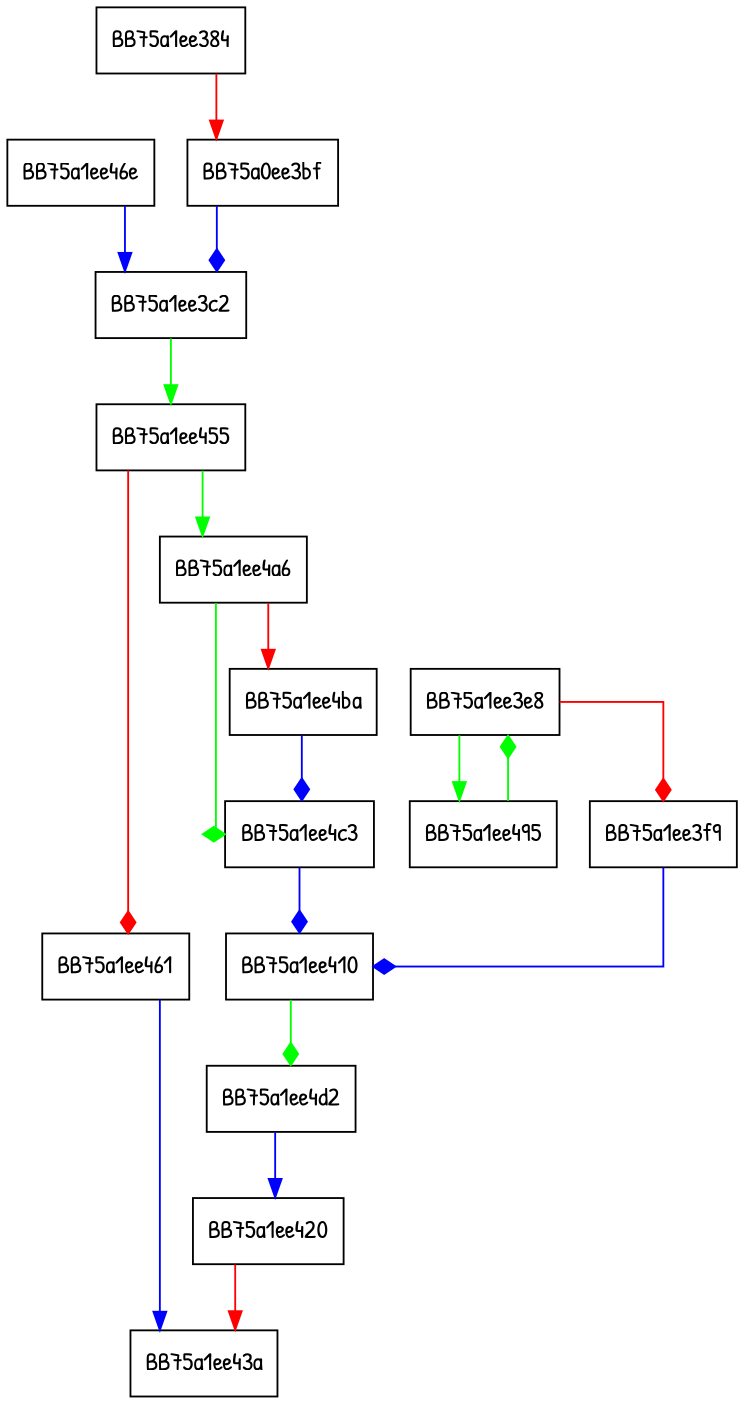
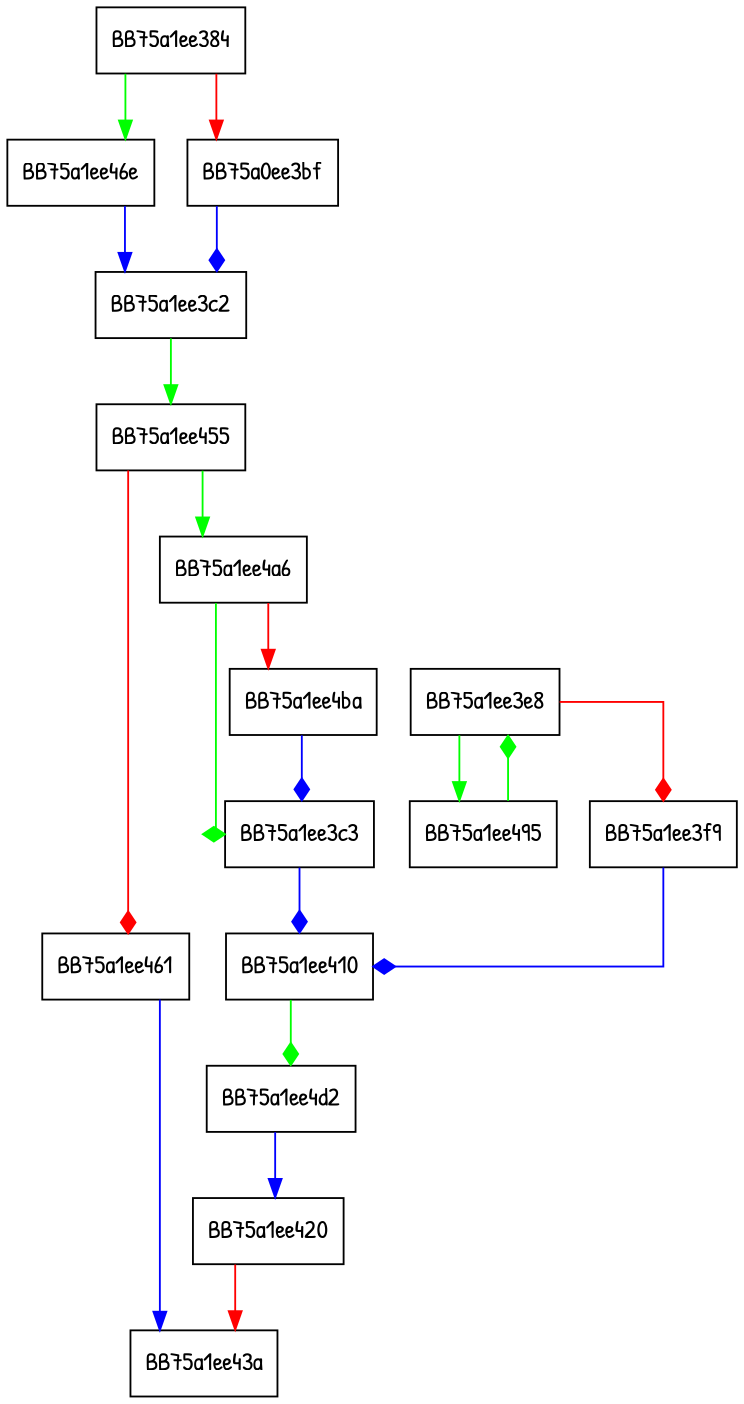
none -> (125, 97)
(300, 834) -> (300, 834)
